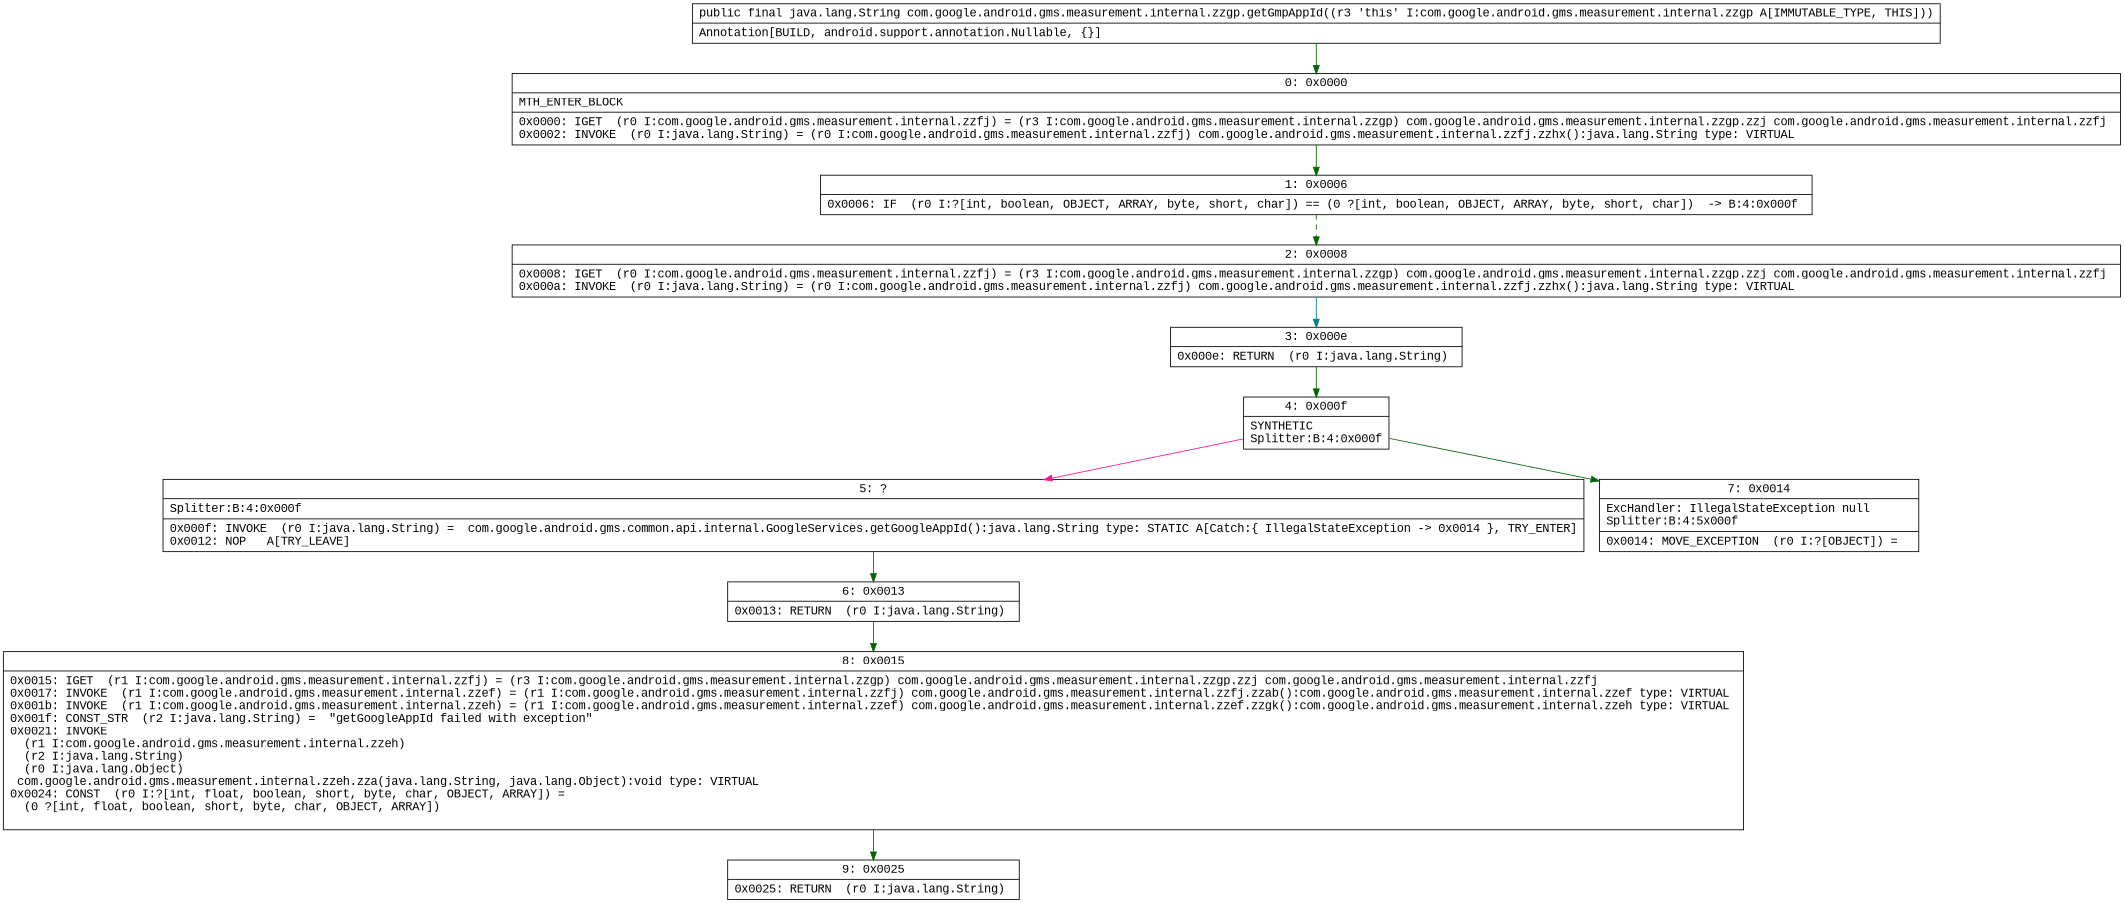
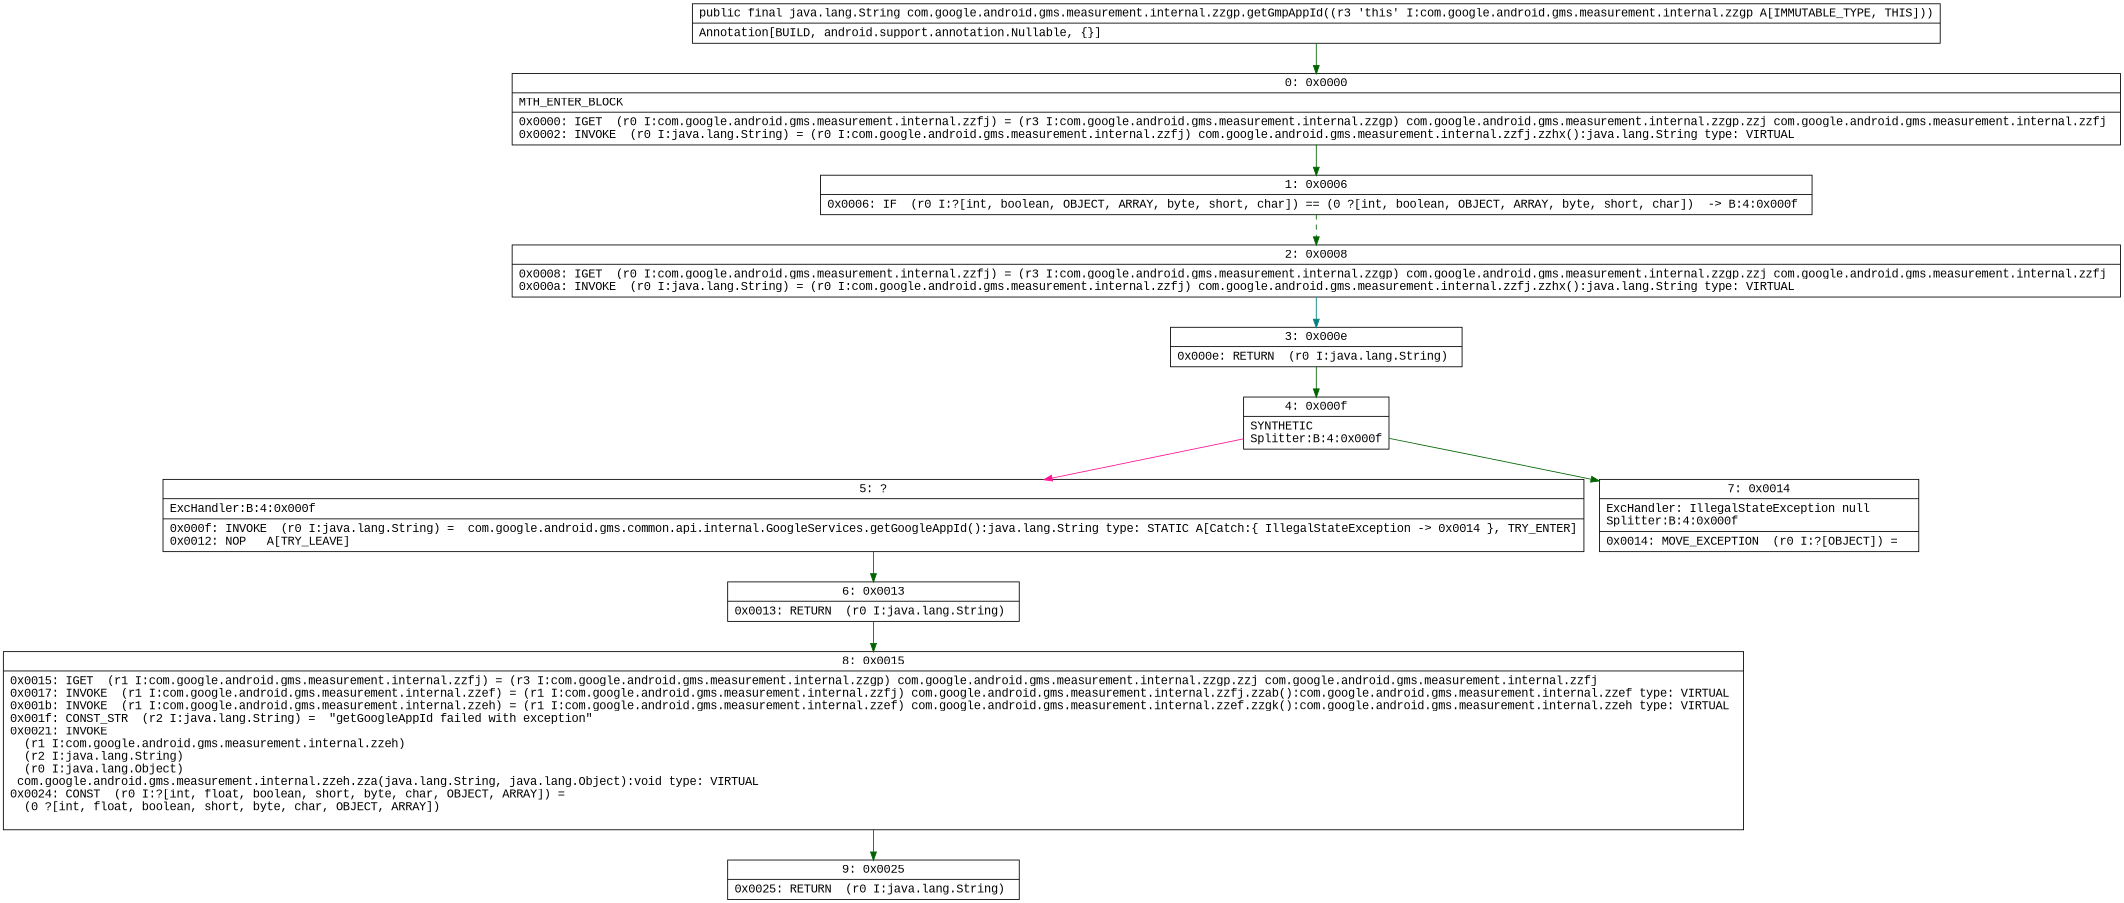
(236, 508) -> (243, 508)
(1672, 521) -> (1672, 521)
